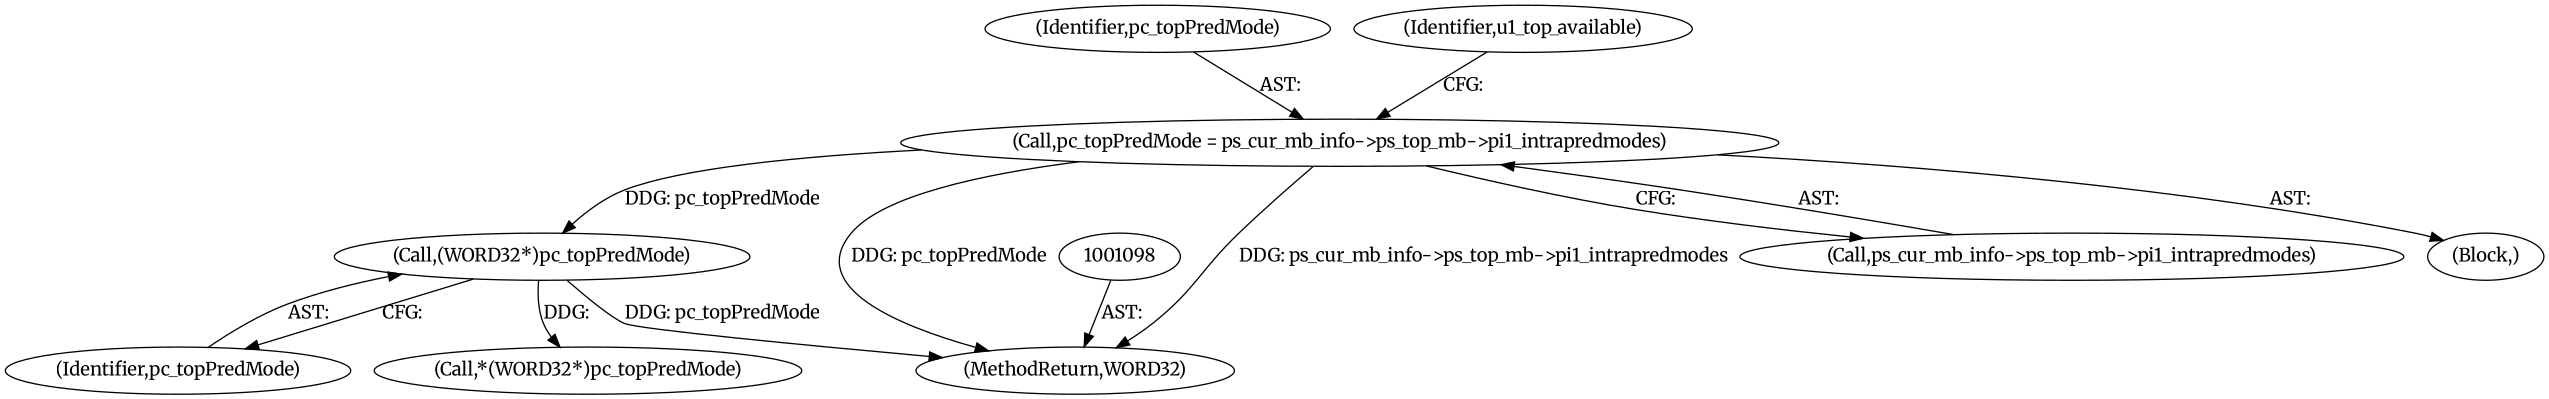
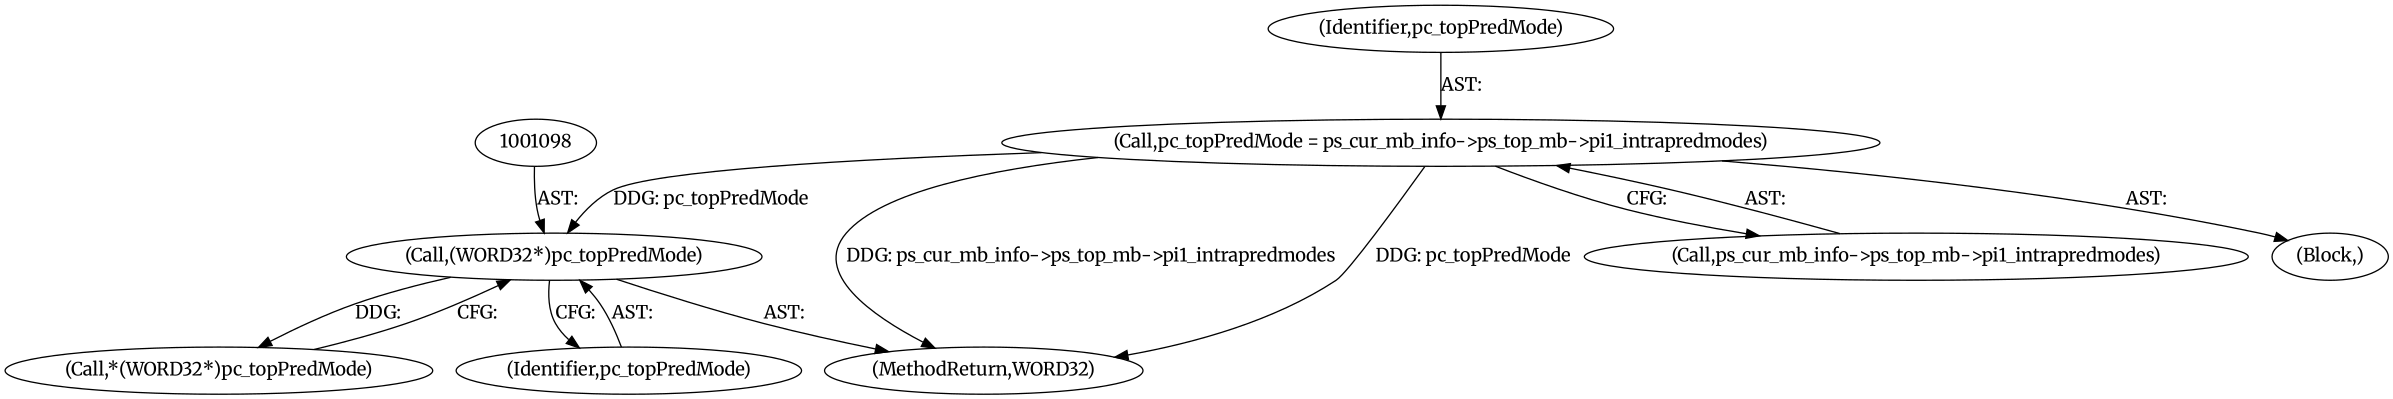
(1523, 29) -> none
(1100, 307) -> (535, 194)
(723, 314) -> (787, 314)
none -> (408, 323)
